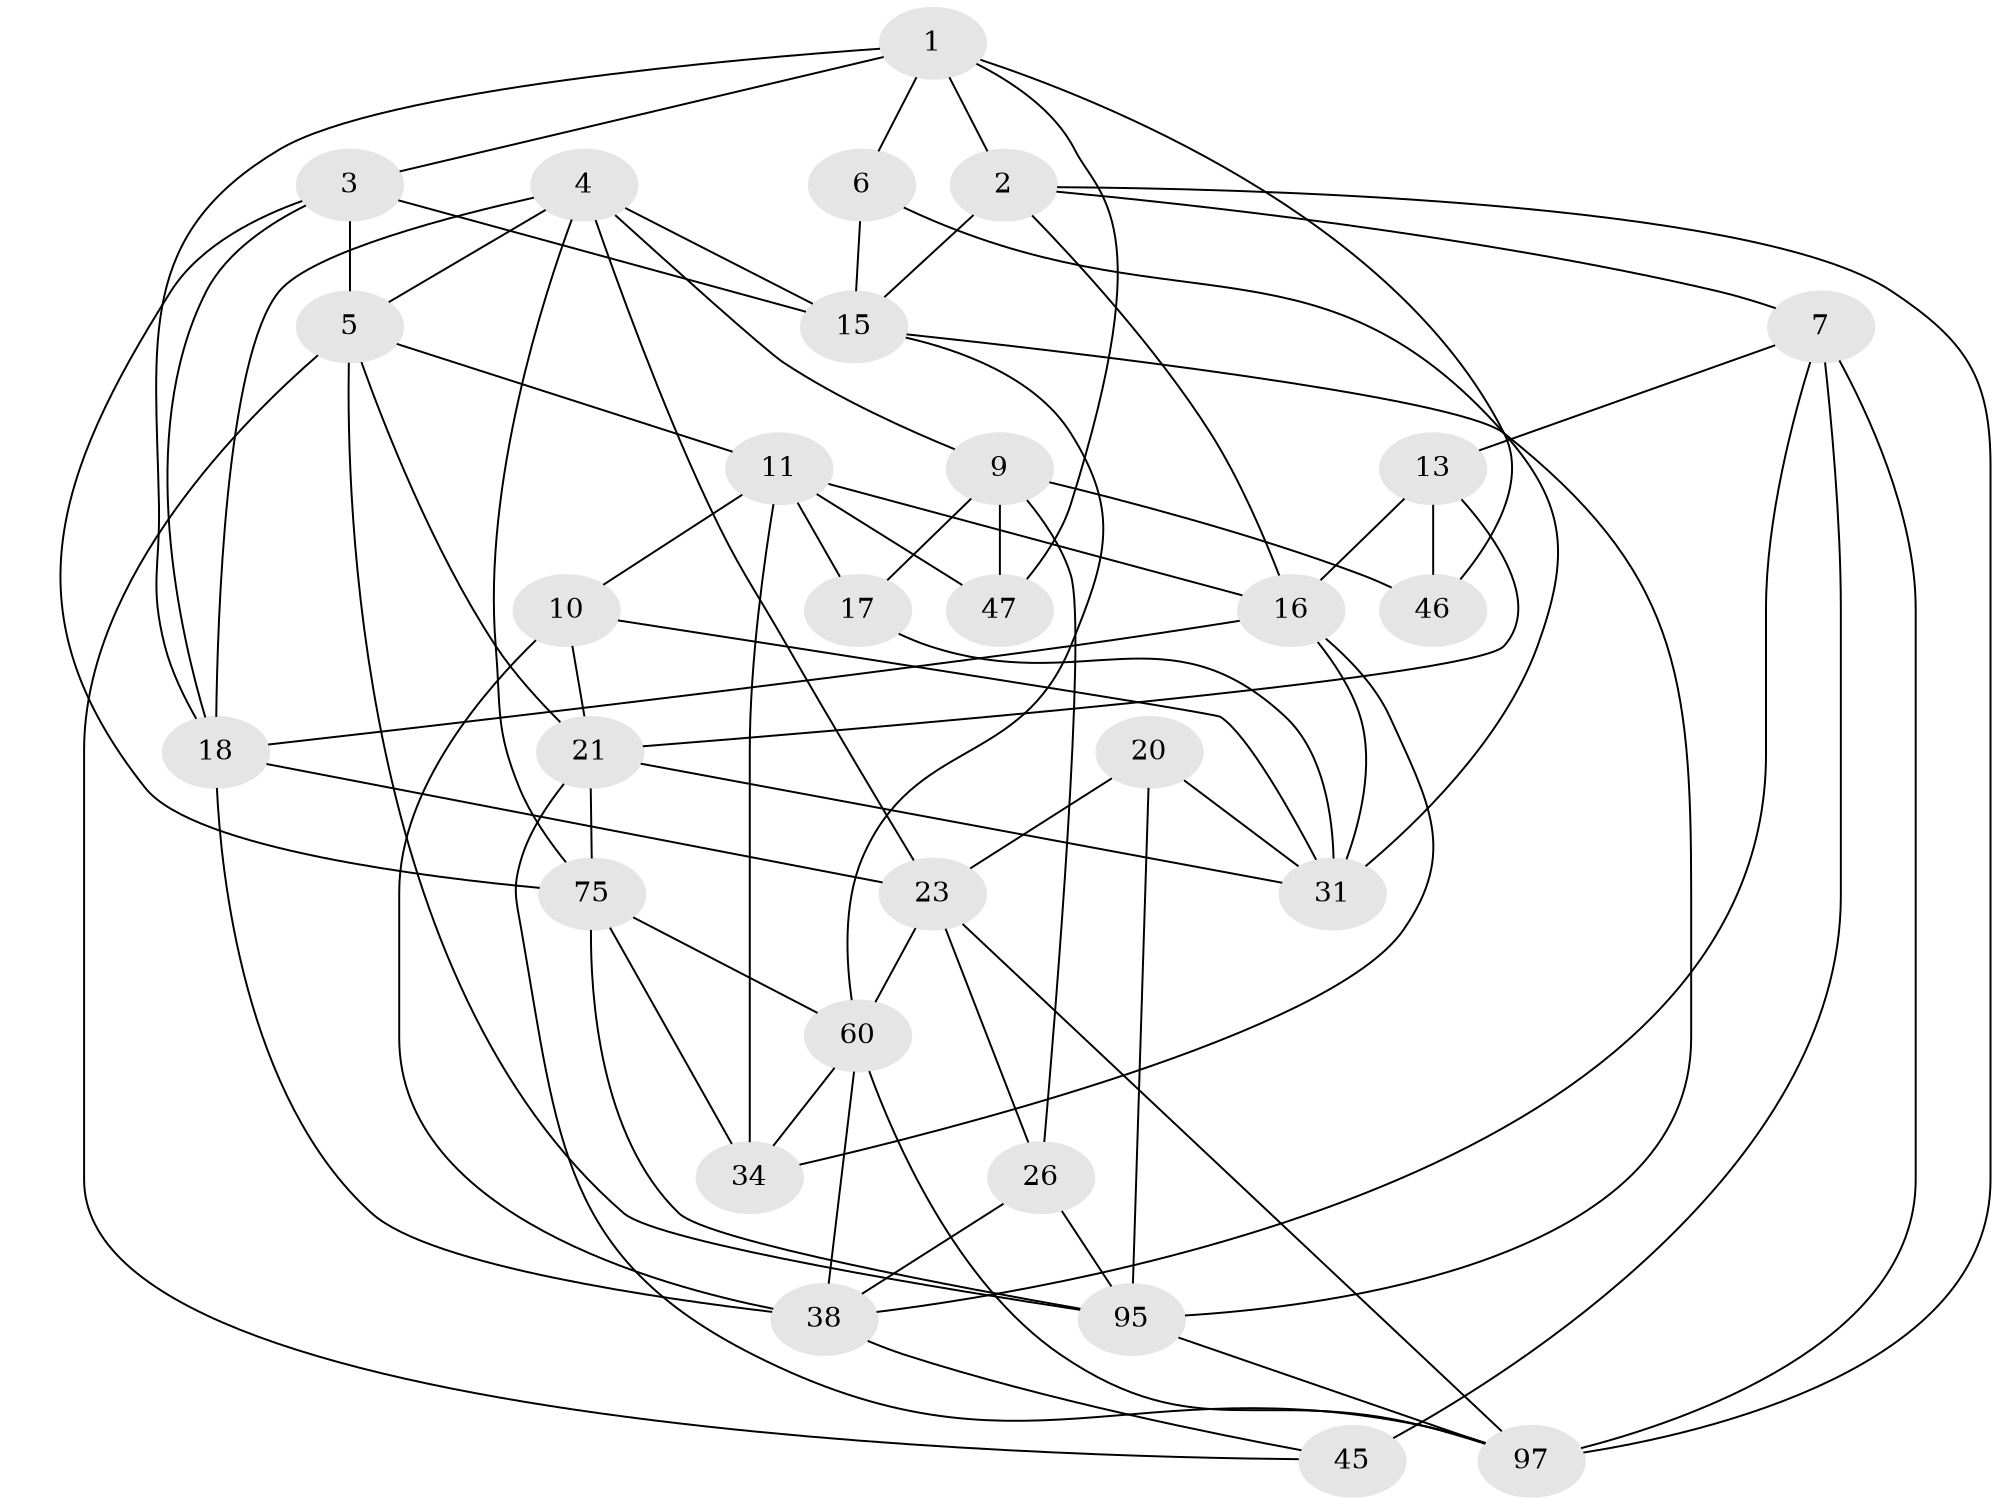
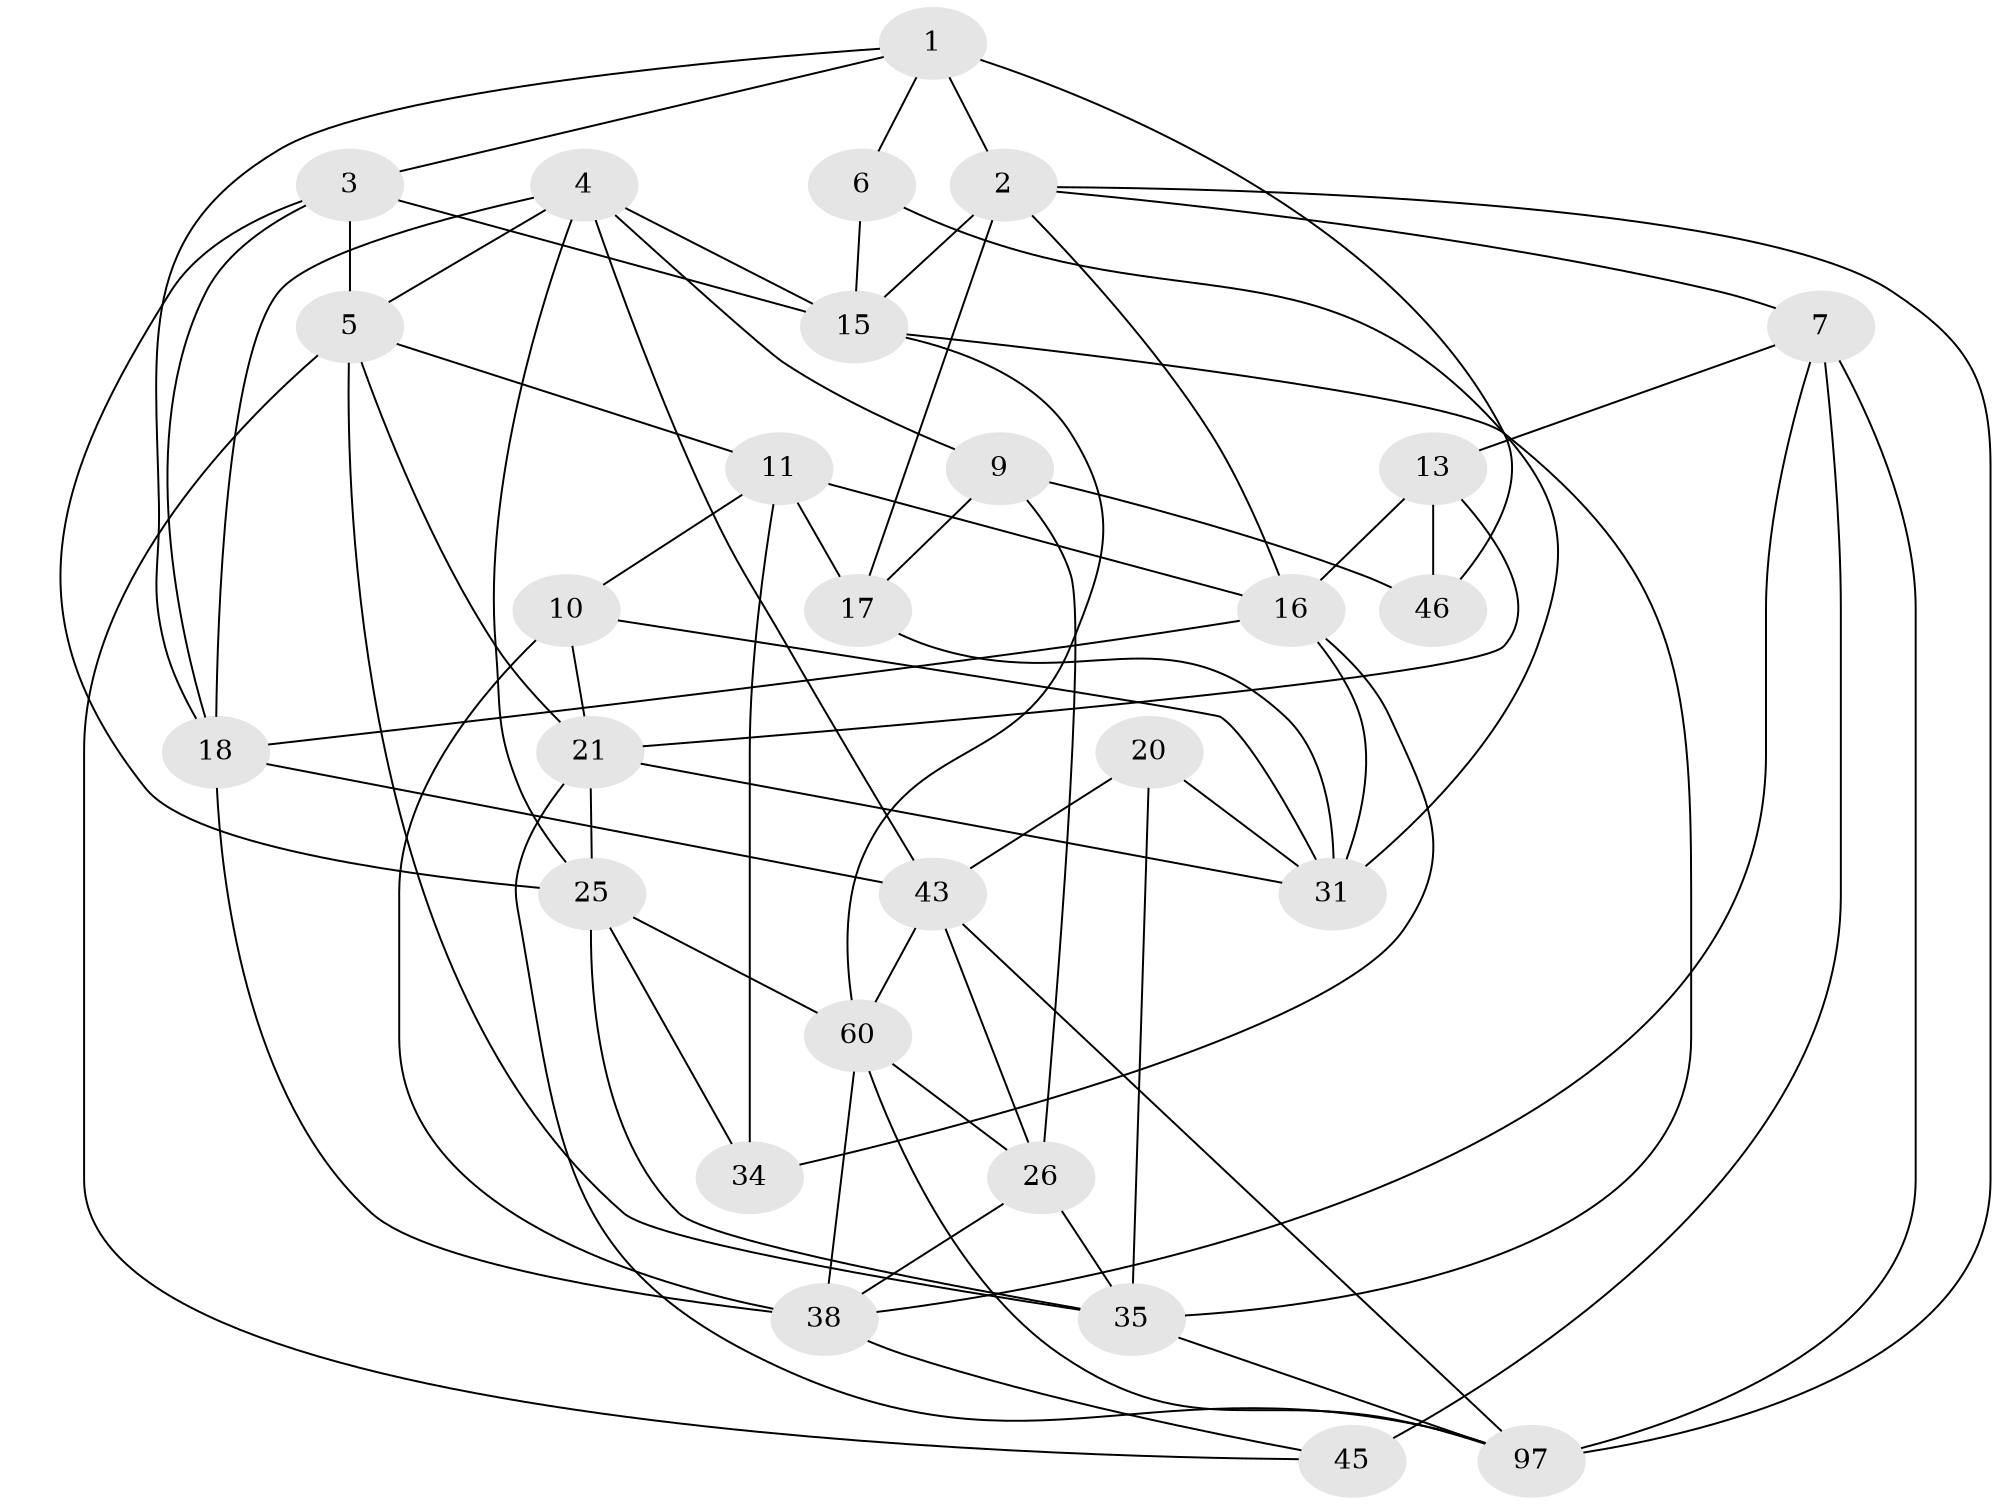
none -> (931, 398)
(1000, 611) -> none
(592, 894) -> (592, 894)
(933, 894) -> (933, 894)
(804, 1107) -> (950, 1107)
(1132, 1320) -> (1132, 1320)
